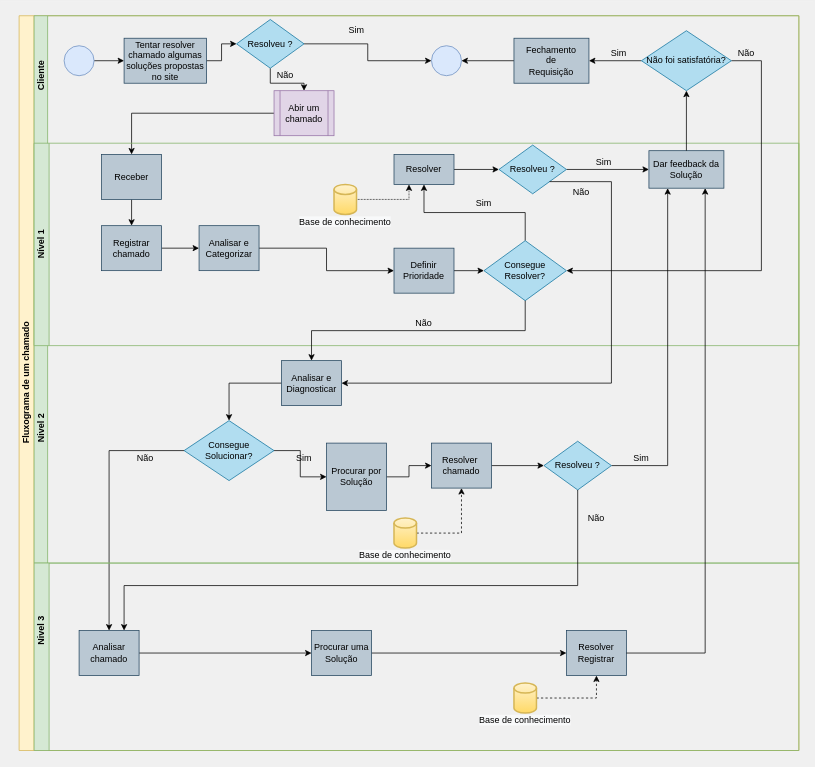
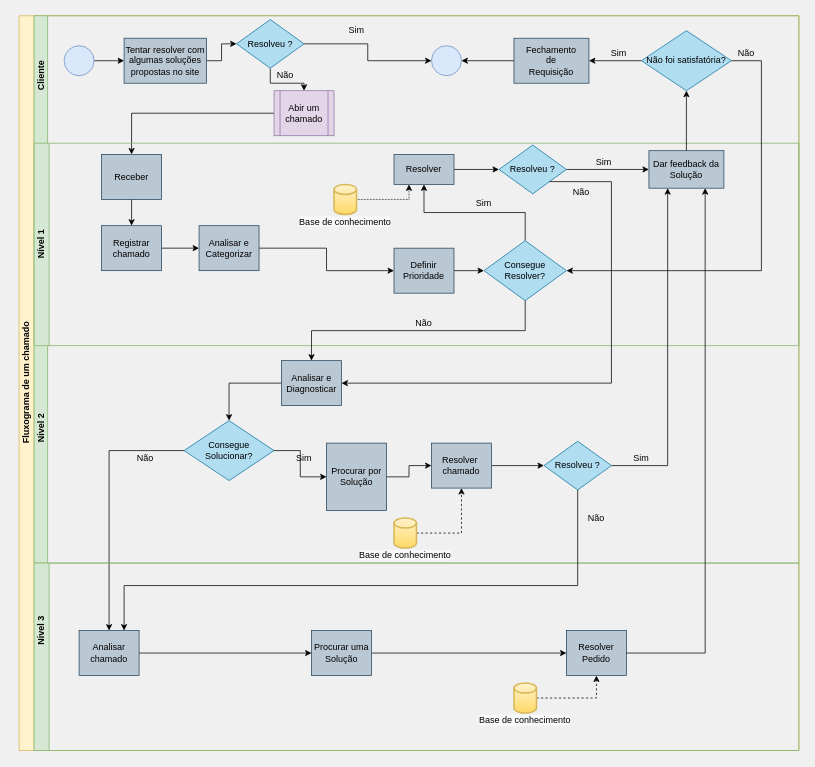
(165, 60) -> (165, 60)
(597, 653) -> (597, 653)
